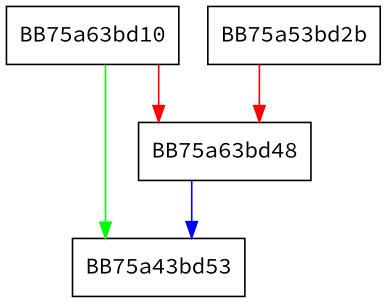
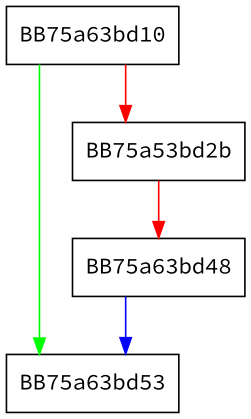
(159, 85) -> (126, 85)
(159, 267) -> (93, 383)
